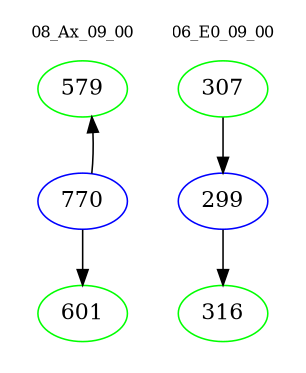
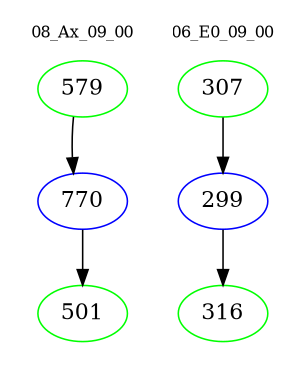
(93, 153) -> (72, 137)
(83, 314) -> (83, 314)
